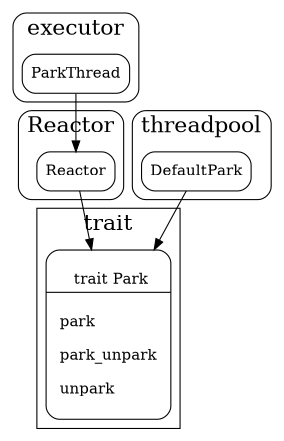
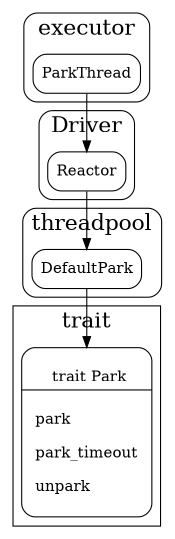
(71, 127) -> (87, 127)
(85, 215) -> (87, 215)
(108, 355) -> (87, 453)
